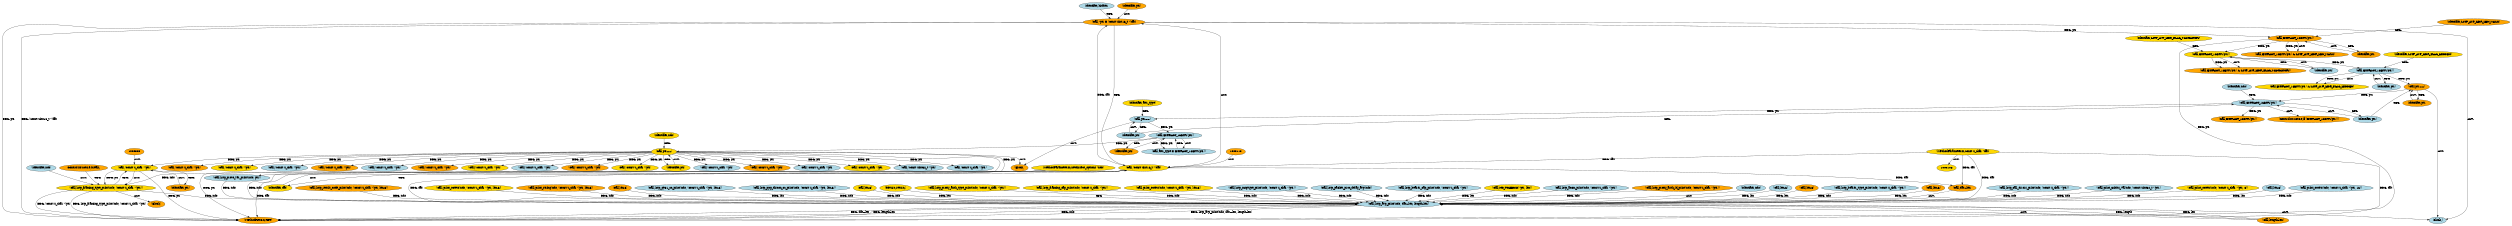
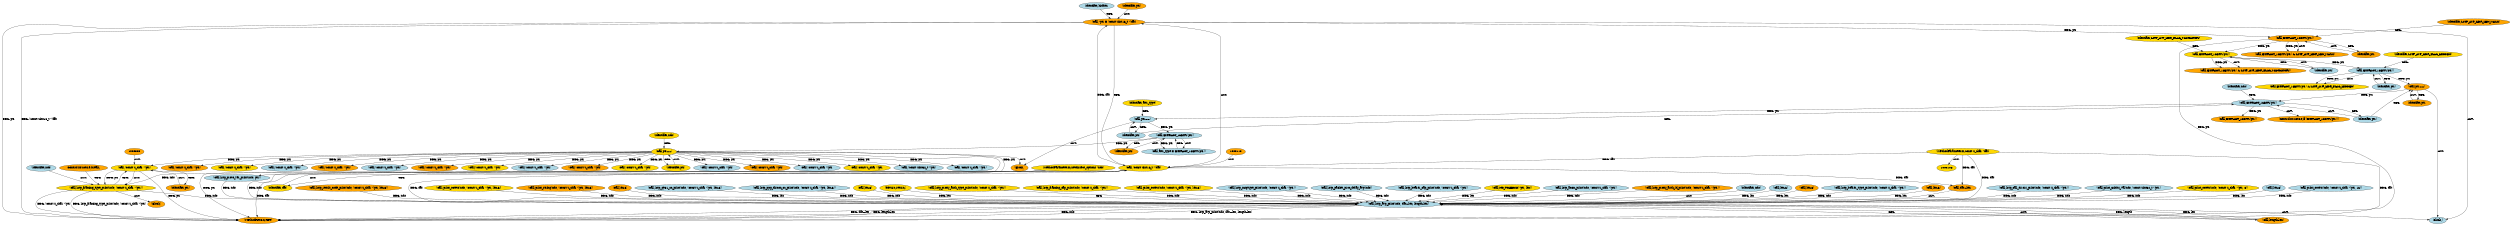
none -> (1847, 212)
